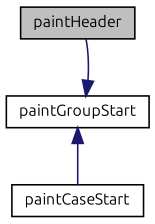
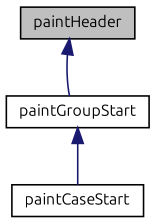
(88, 60) -> (67, 76)
